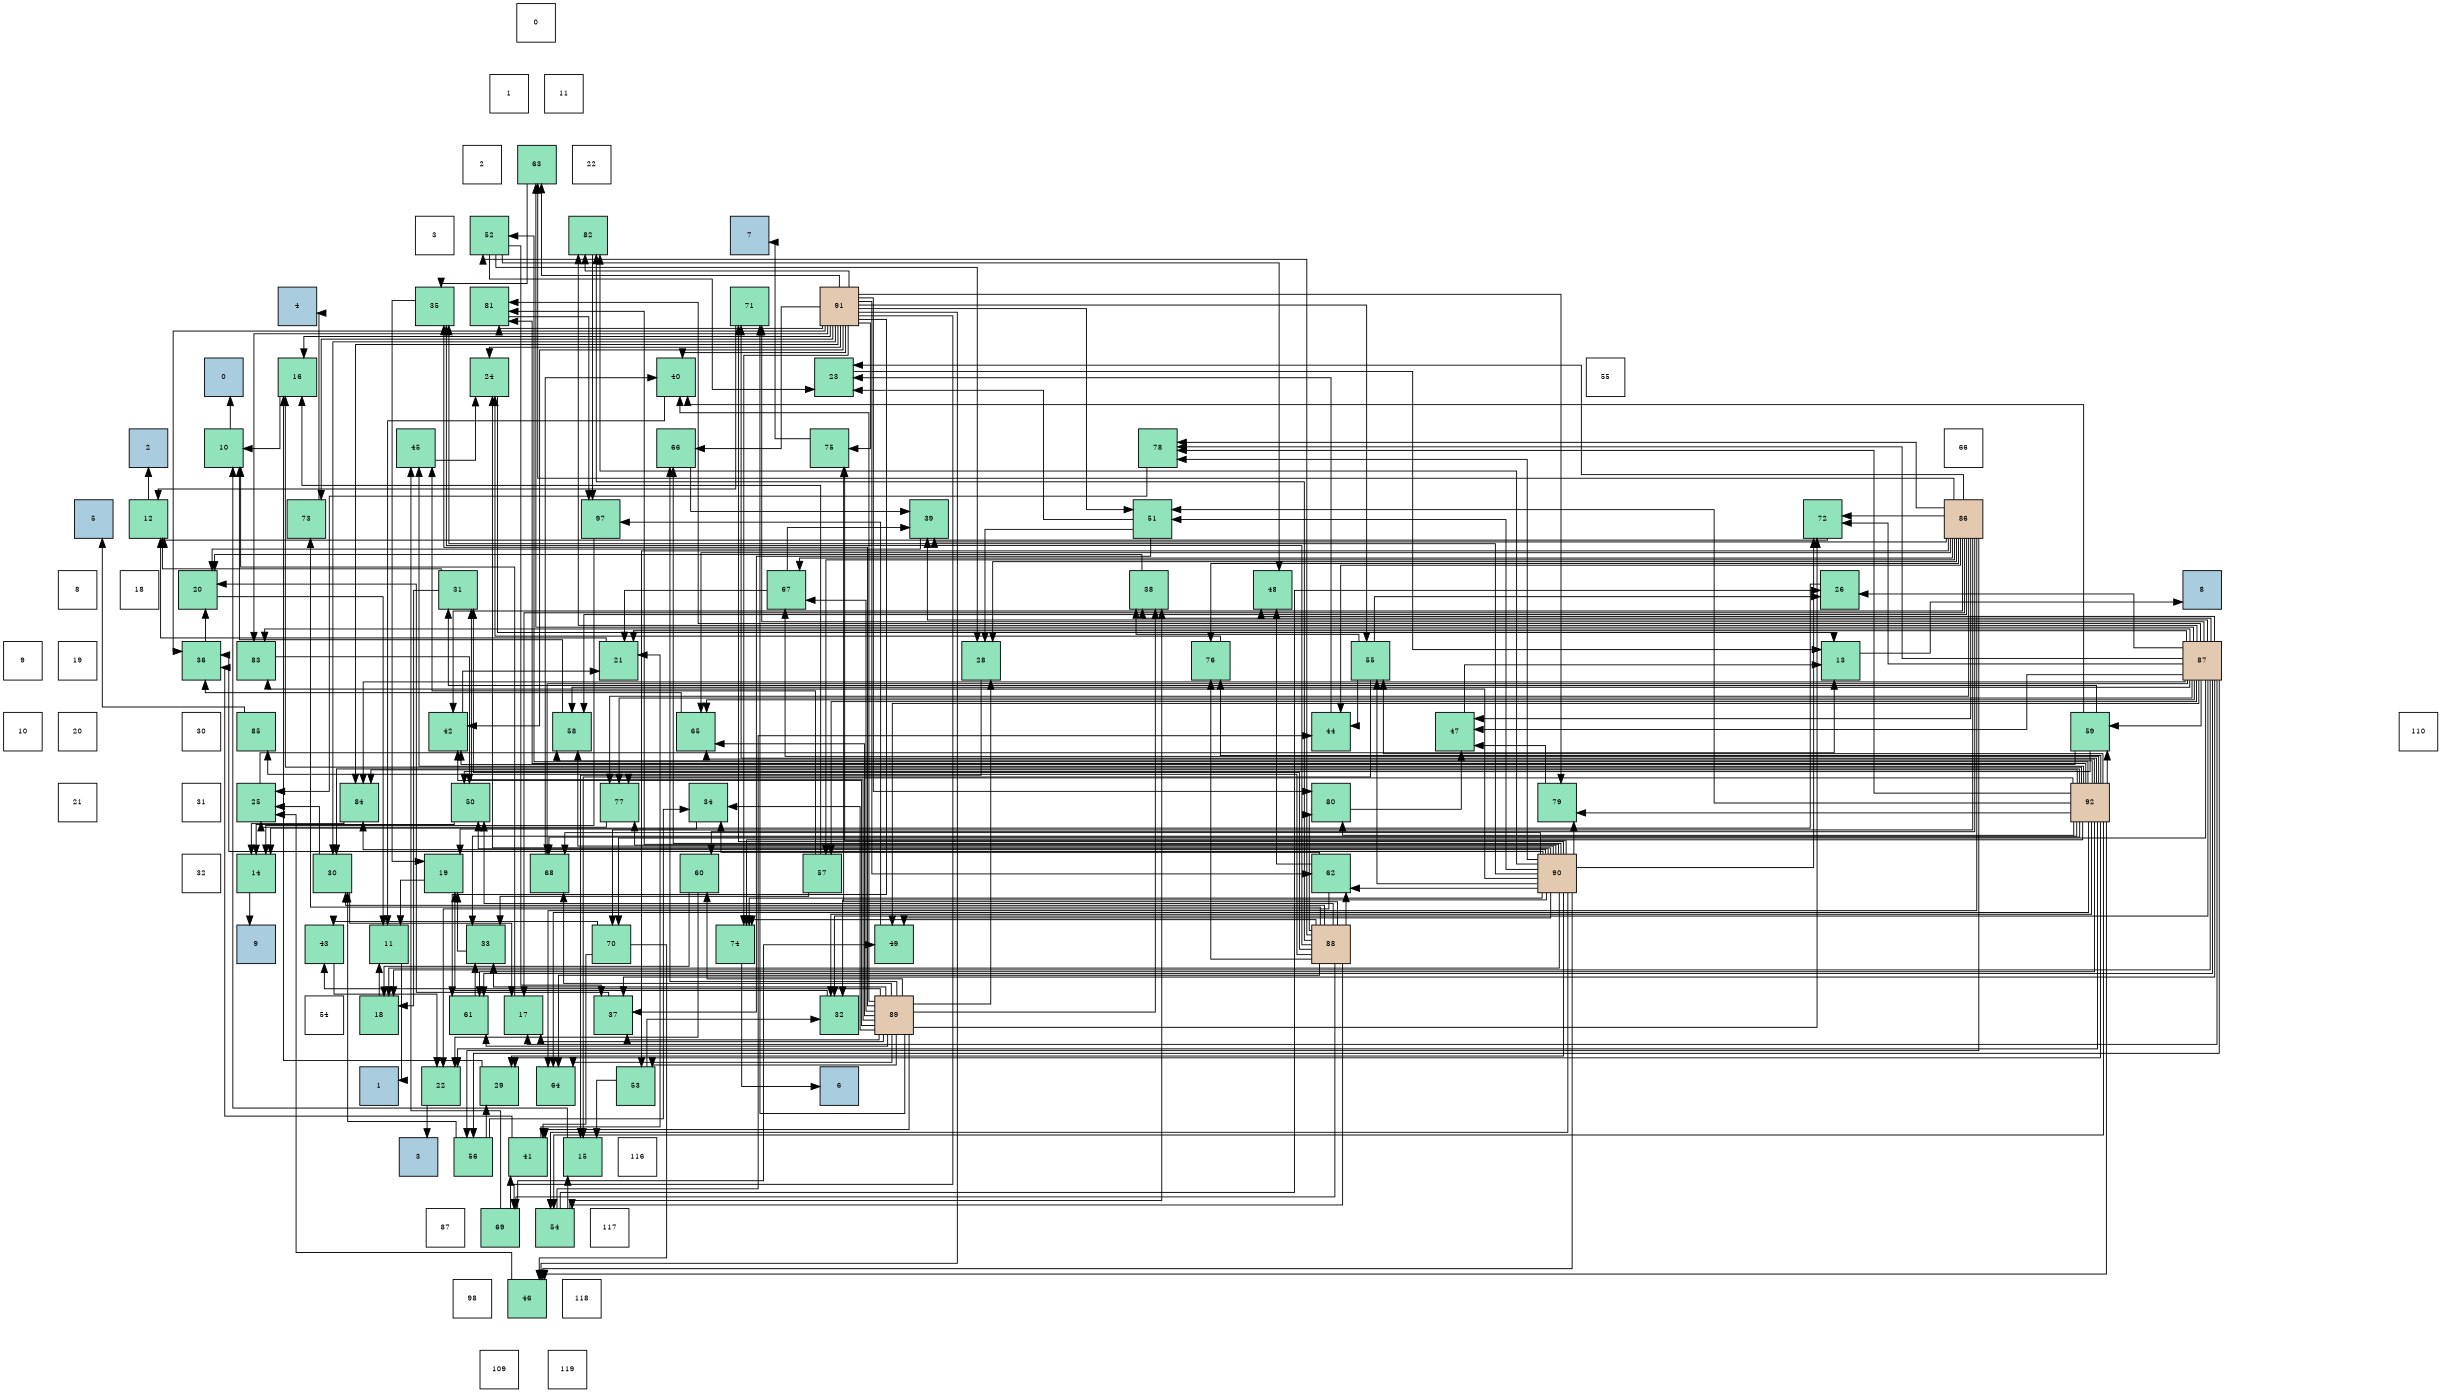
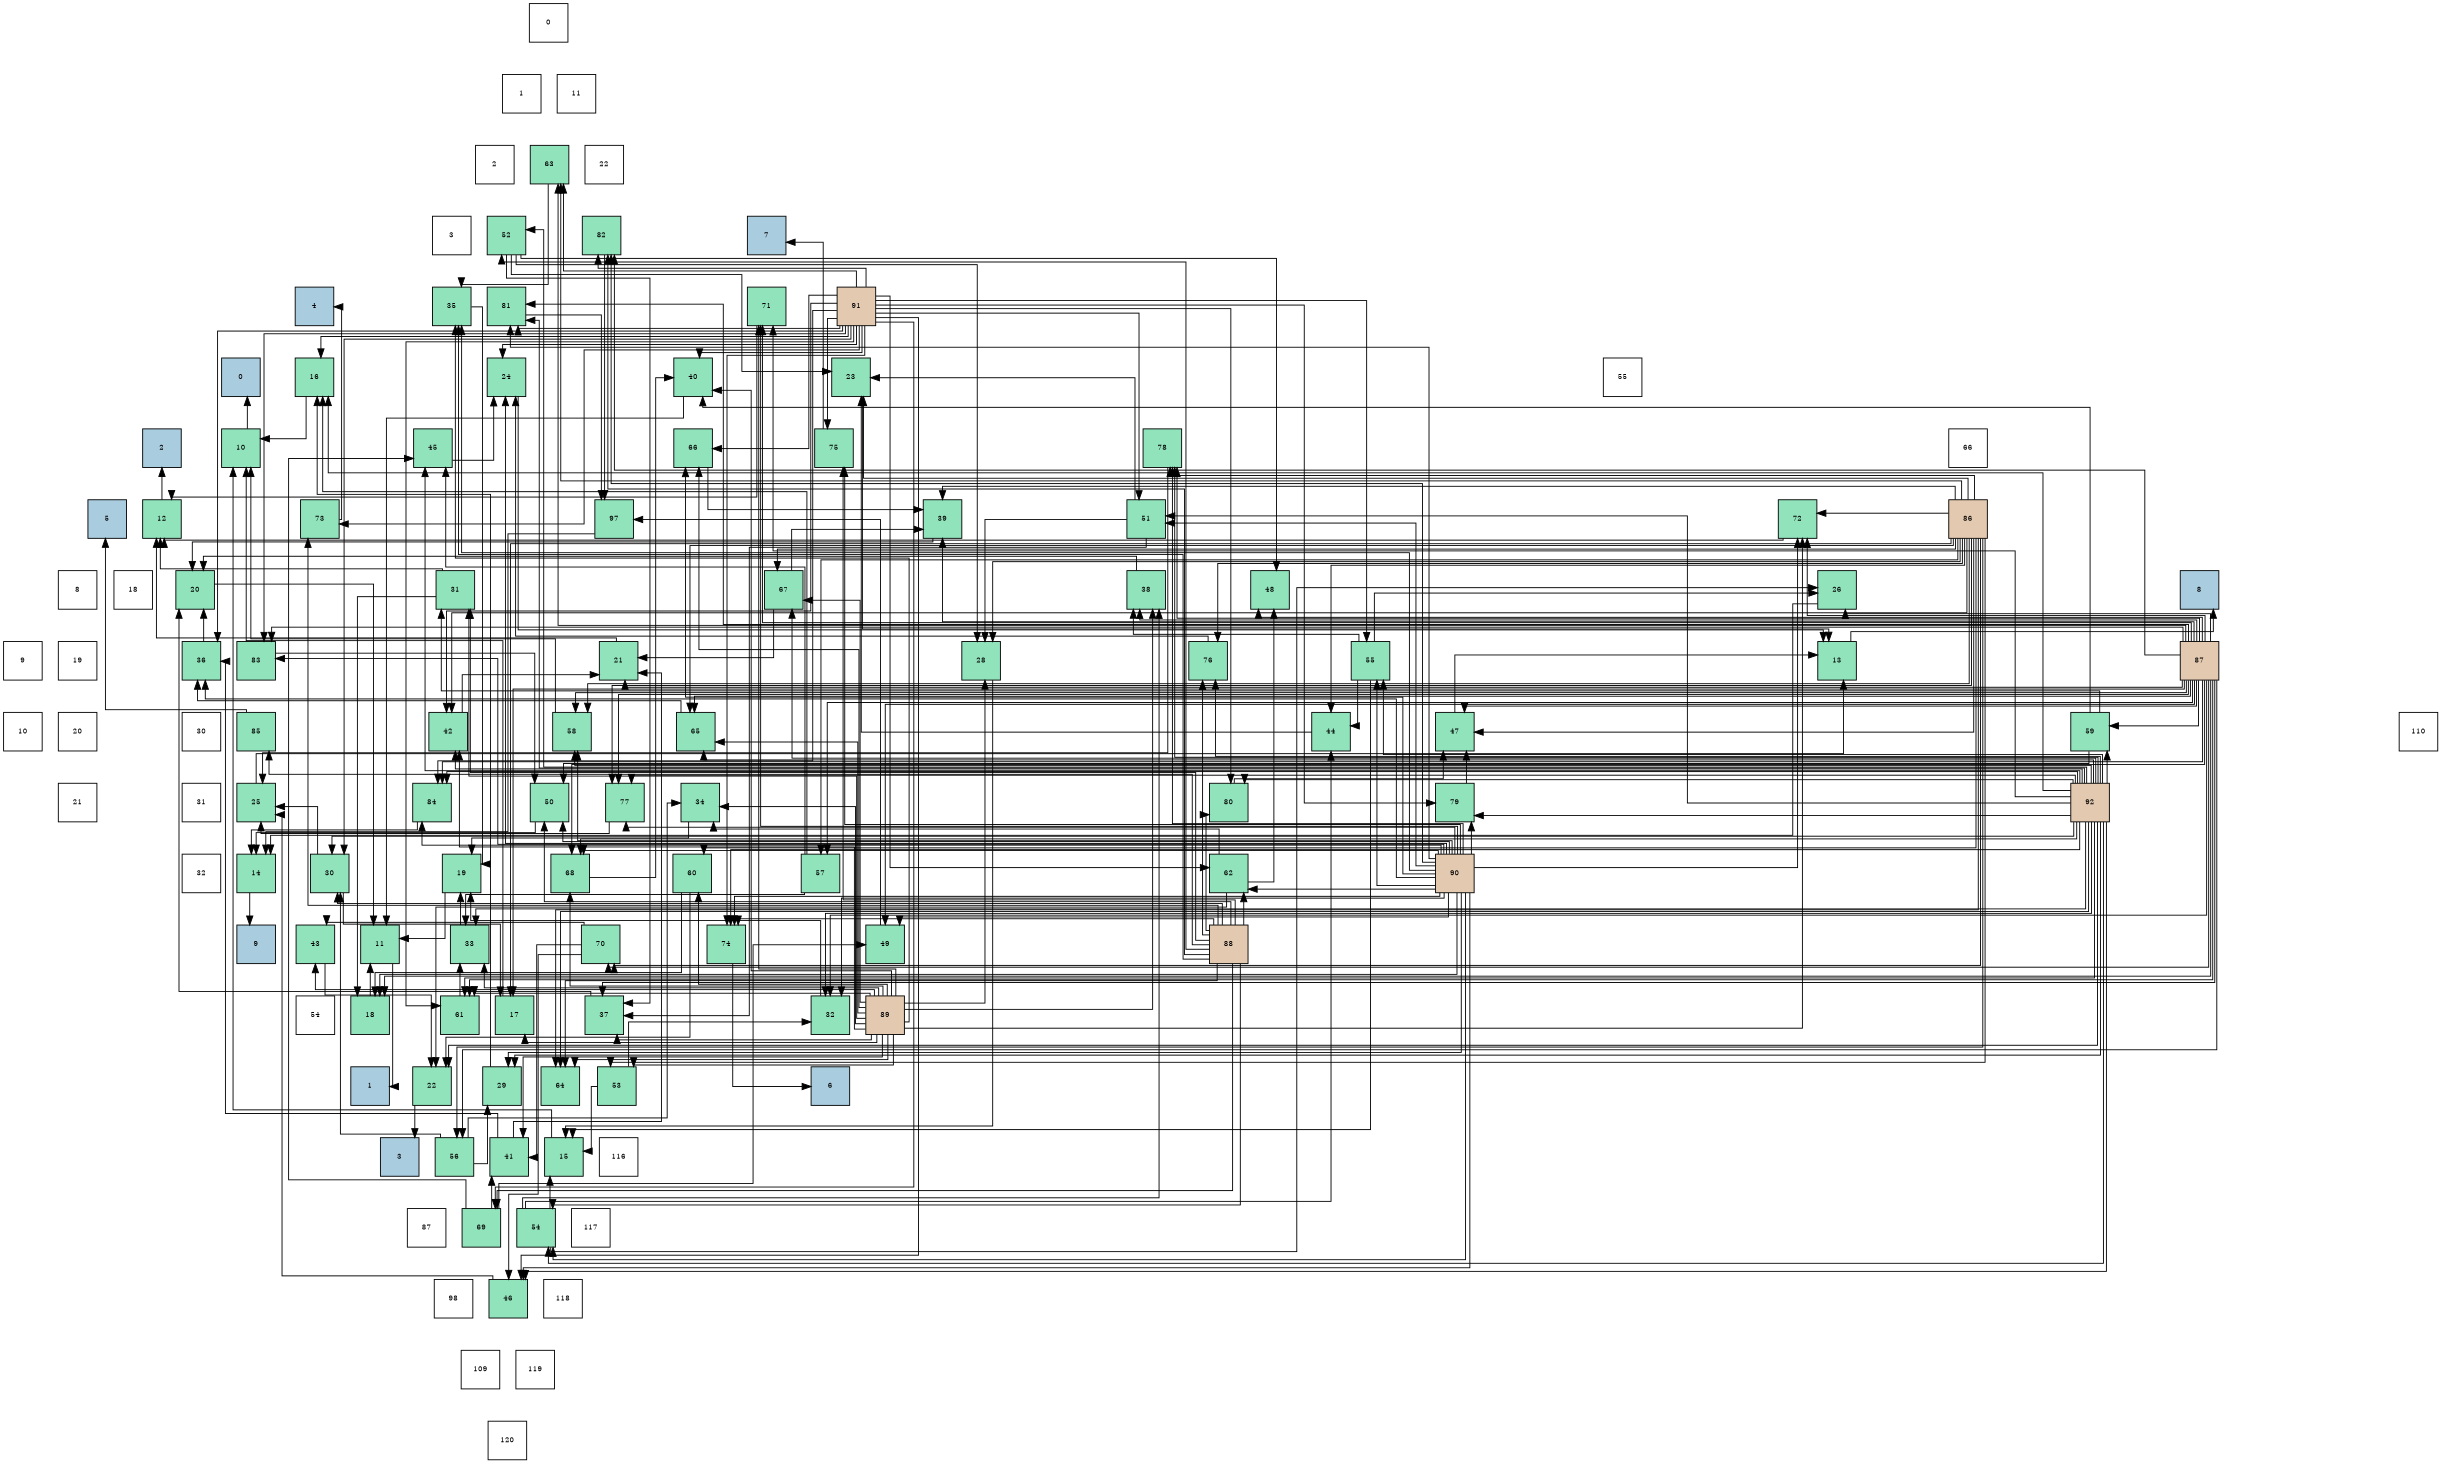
(1273, 764) -> (1271, 769)
none -> (507, 1440)
